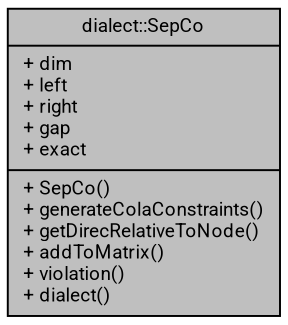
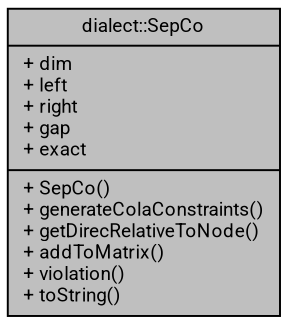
(68, 296) -> (73, 296)
